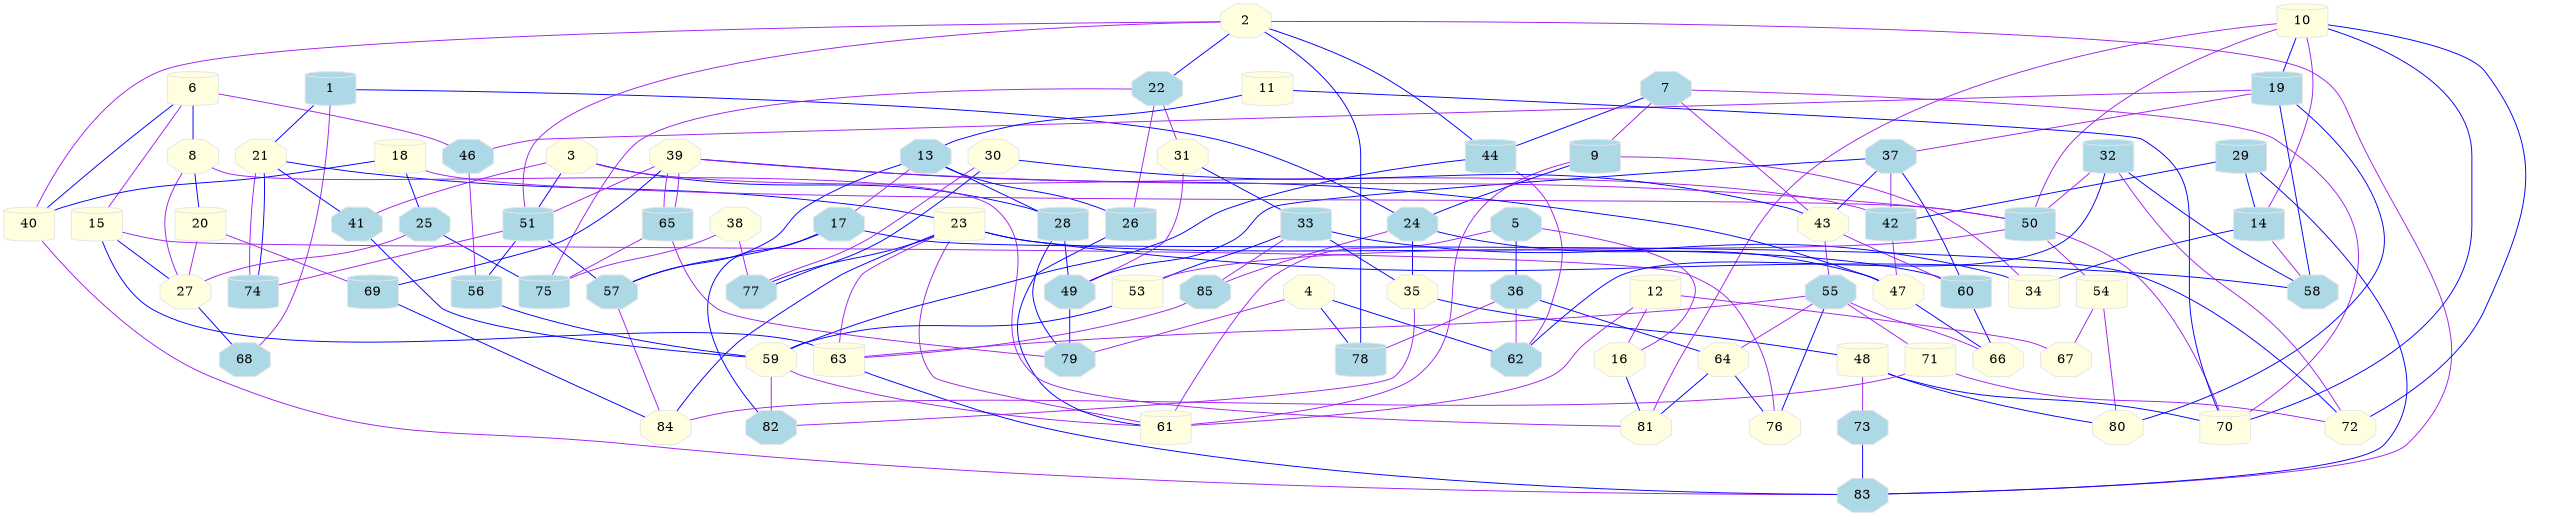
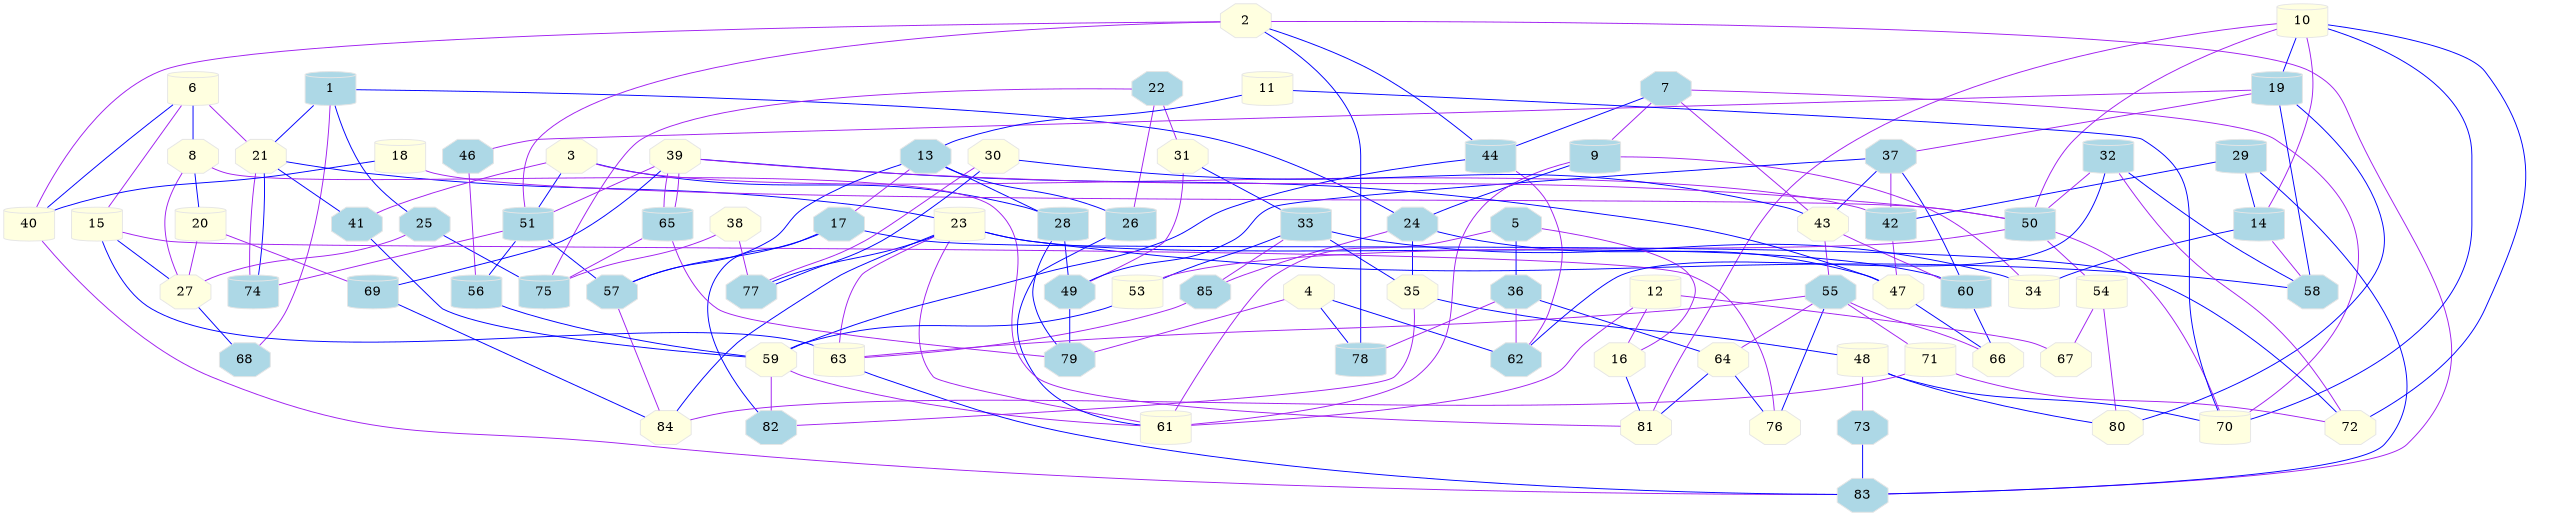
(1202, 55) -> none
(340, 117) -> (228, 123)
(412, 190) -> (356, 157)
